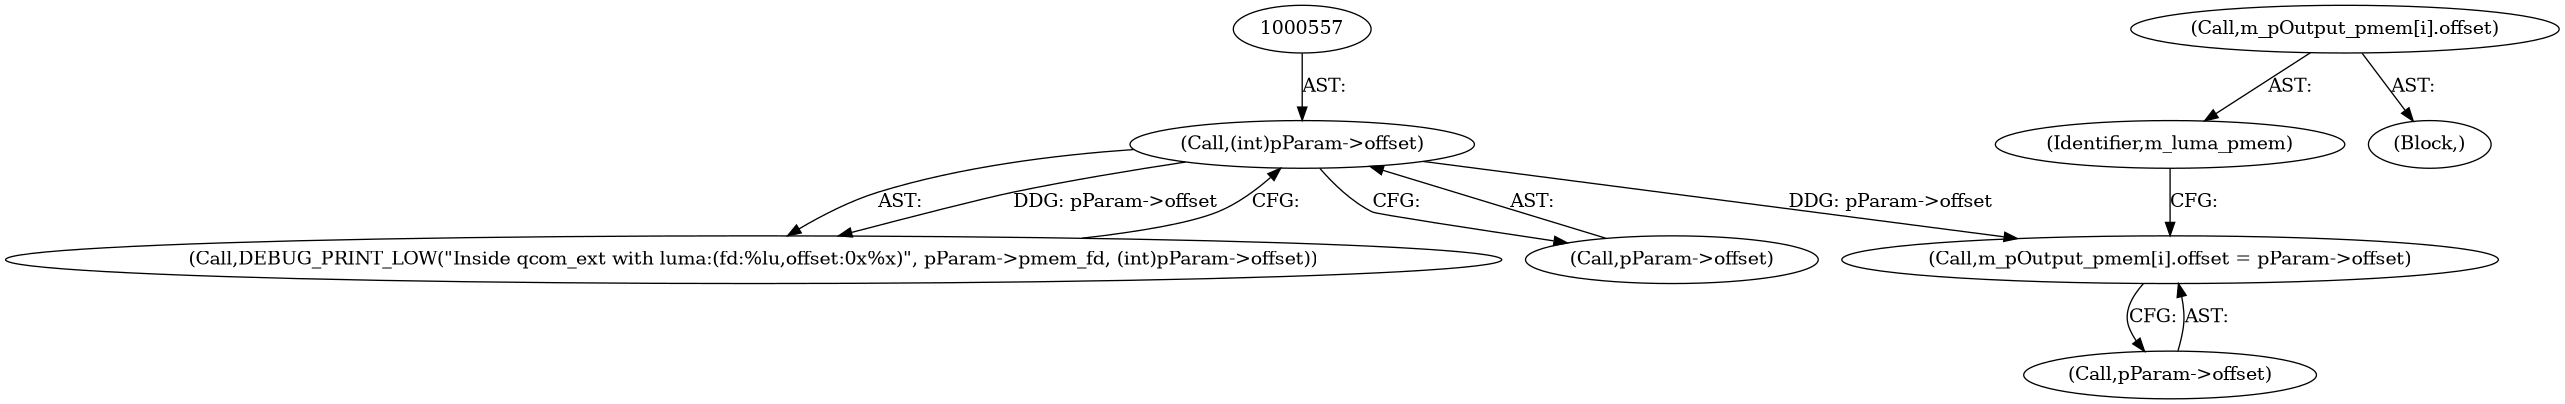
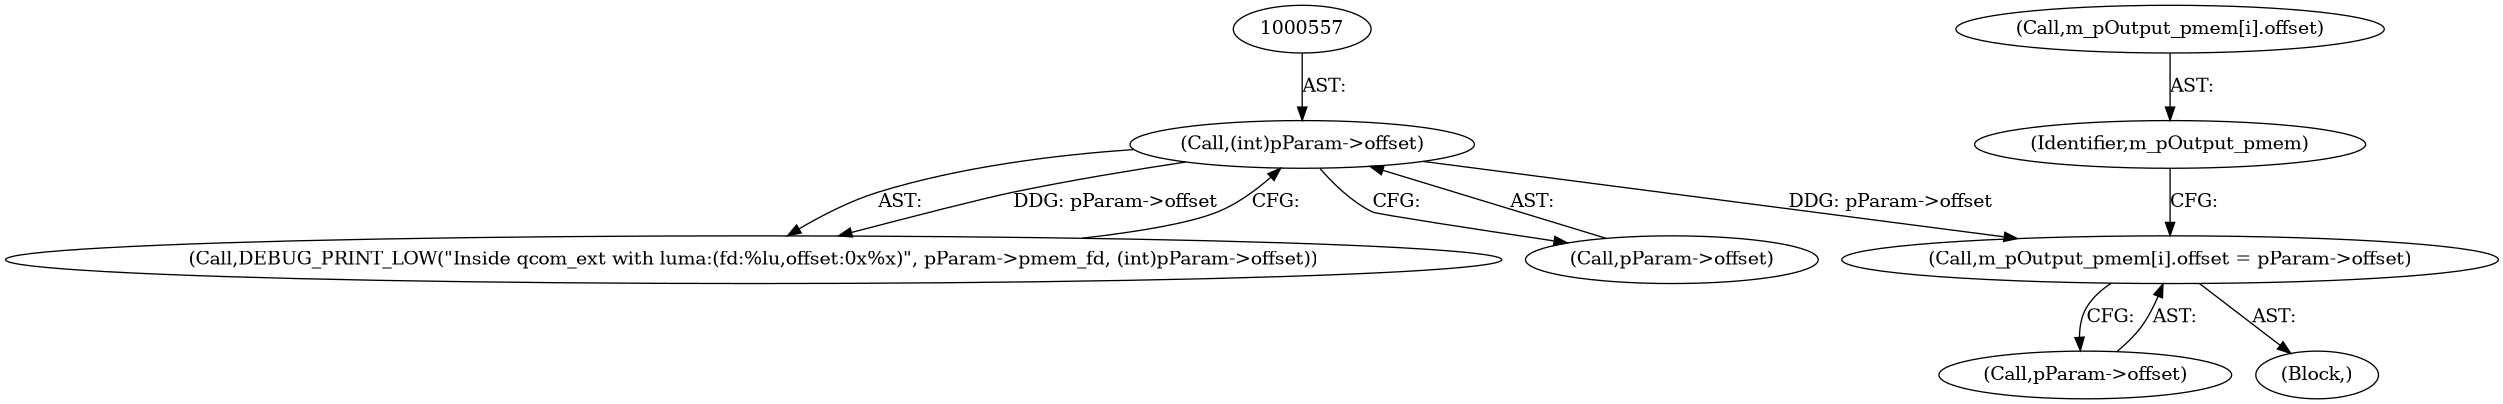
(2384, 82) -> (2240, 314)
(2170, 144) -> (2170, 144)
